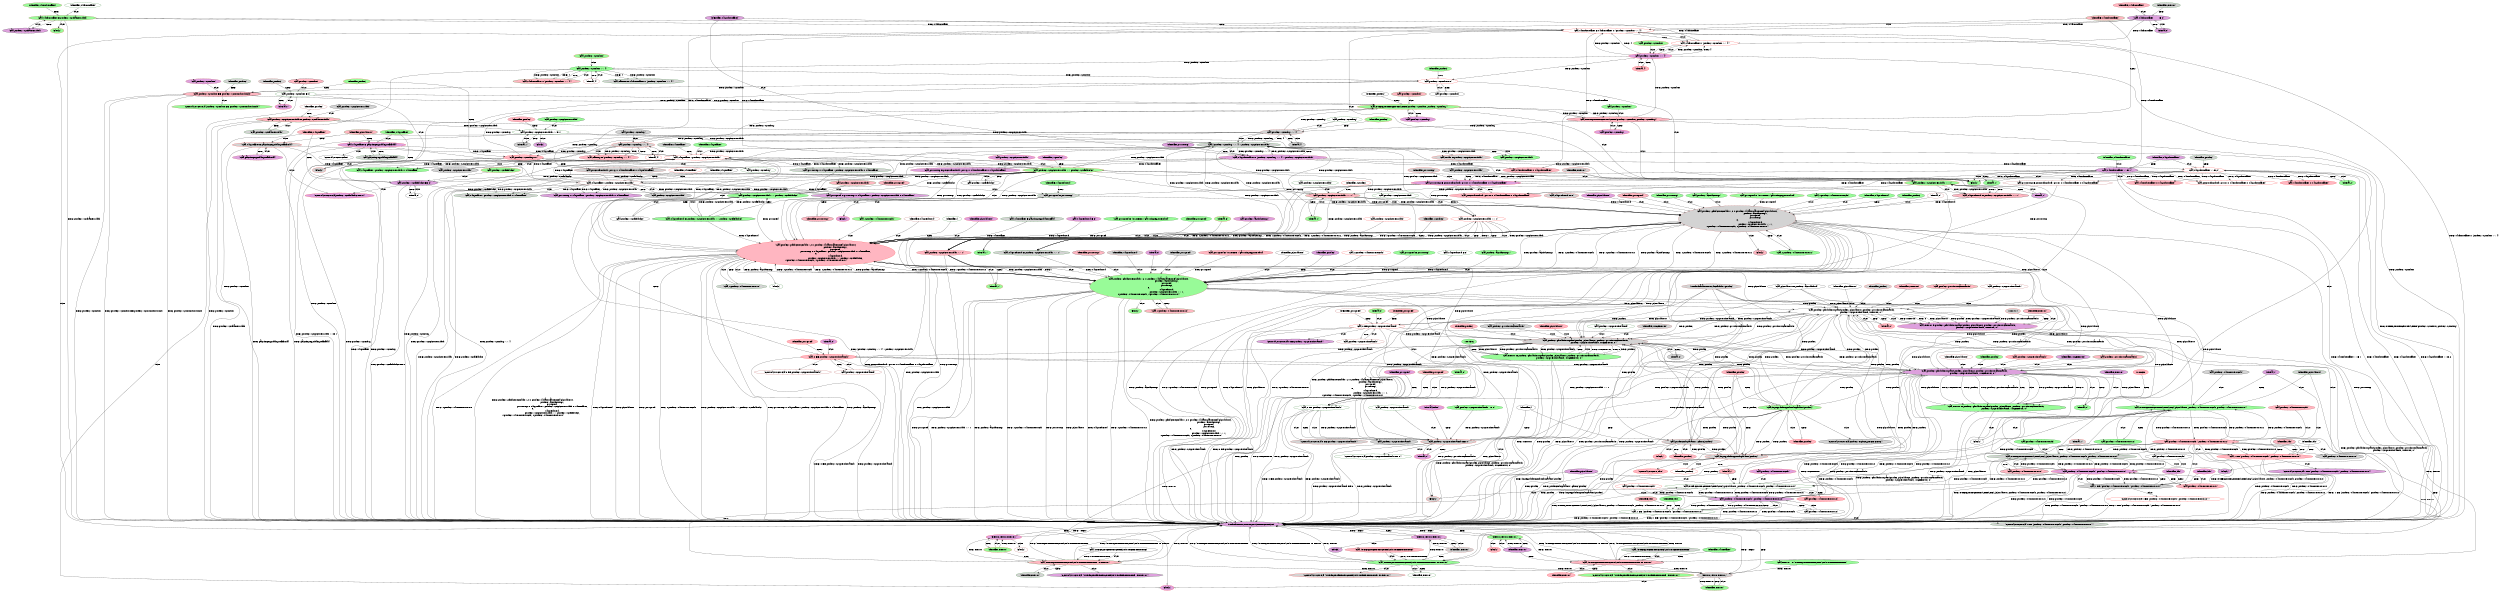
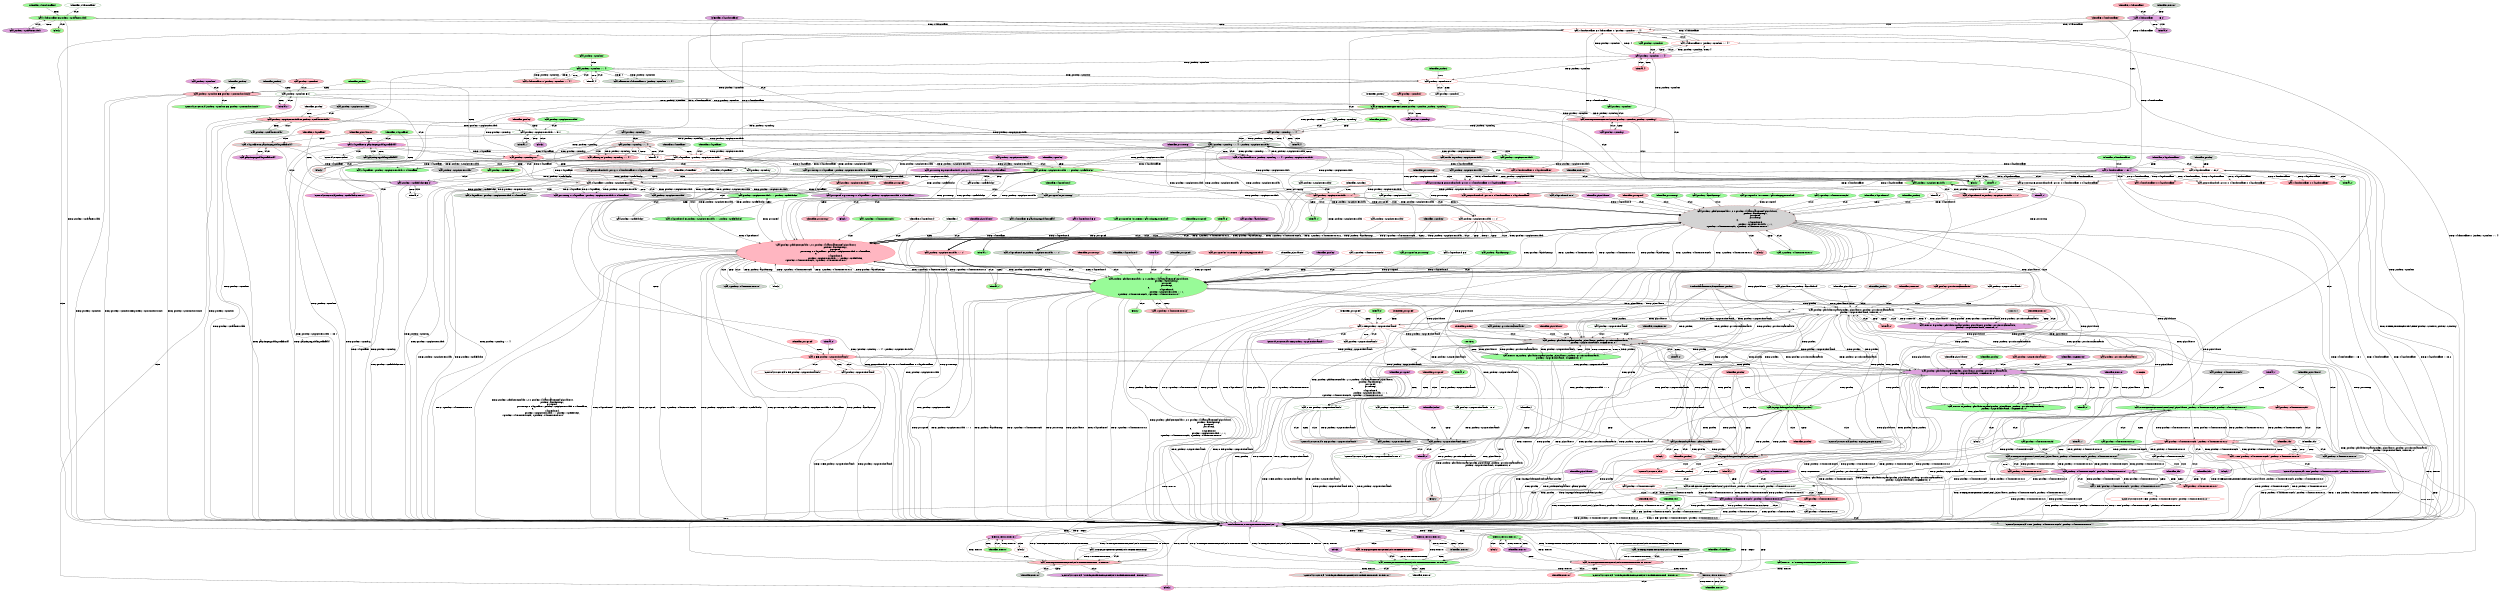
(2333, 177) -> (2333, 177)
(1712, 287) -> (1712, 287)
(1431, 408) -> (1431, 408)
(1475, 408) -> (1475, 408)
(1448, 442) -> (1448, 442)
(1736, 457) -> (1736, 457)
(1251, 524) -> (1251, 524)
